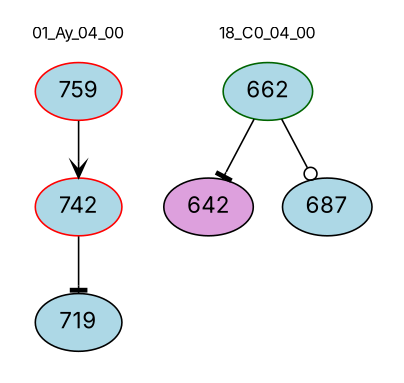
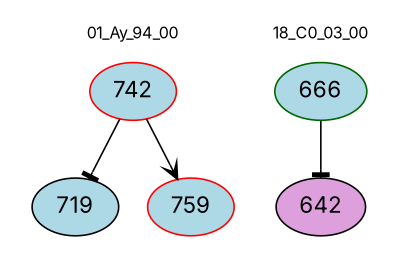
(79, 34) -> (133, 34)
(268, 34) -> (321, 34)
(268, 91) -> (321, 91)
(79, 141) -> (158, 142)
(327, 207) -> none
